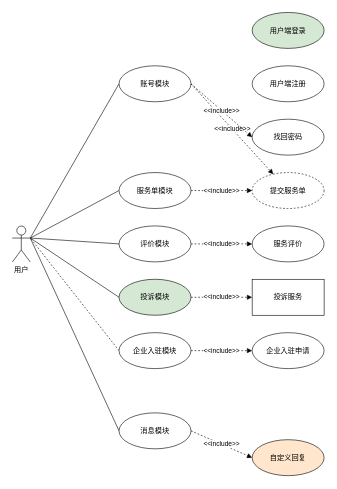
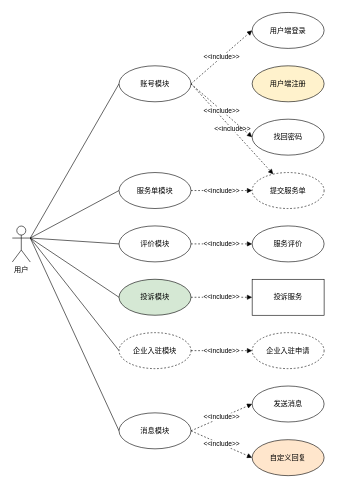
(288, 30) -> (288, 30)
none -> (233, 47)
(288, 84) -> (288, 84)
(77, 297) -> (77, 297)
(155, 351) -> (155, 351)
(288, 351) -> (288, 351)
none -> (288, 404)
none -> (224, 417)
